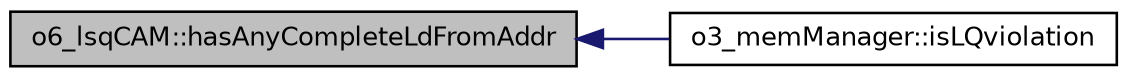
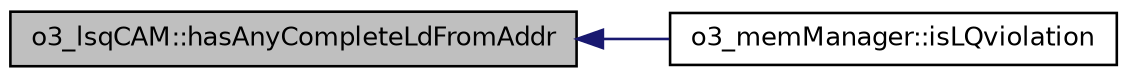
(293, 39) -> (293, 39)
